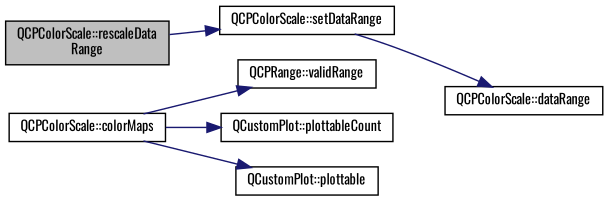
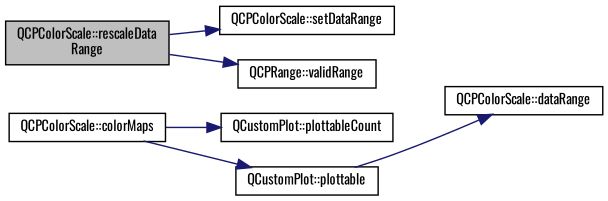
(418, 56) -> (418, 145)
(190, 102) -> (197, 58)
